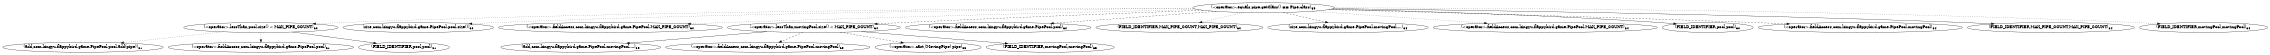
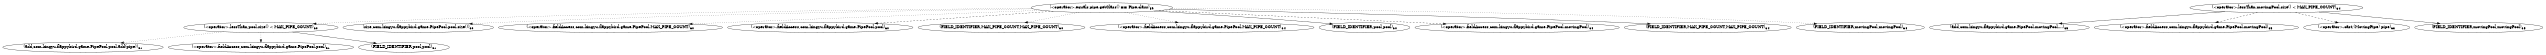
(1040, 17) -> none
(1348, 28) -> none
